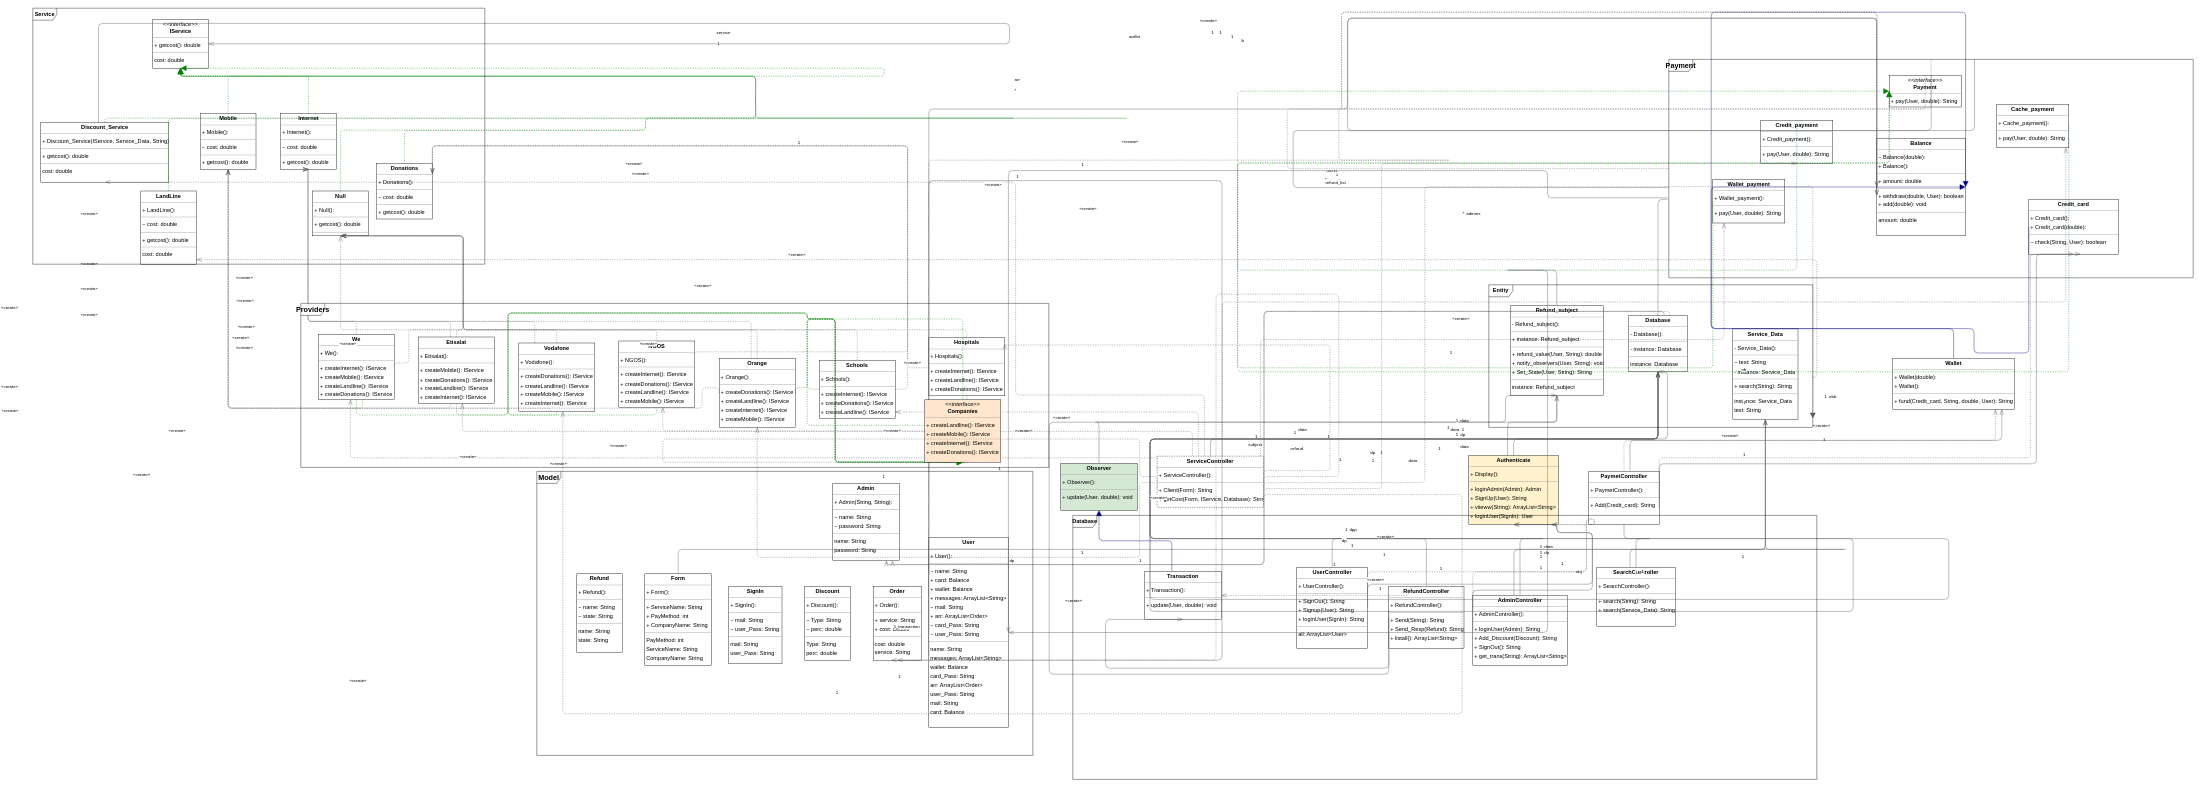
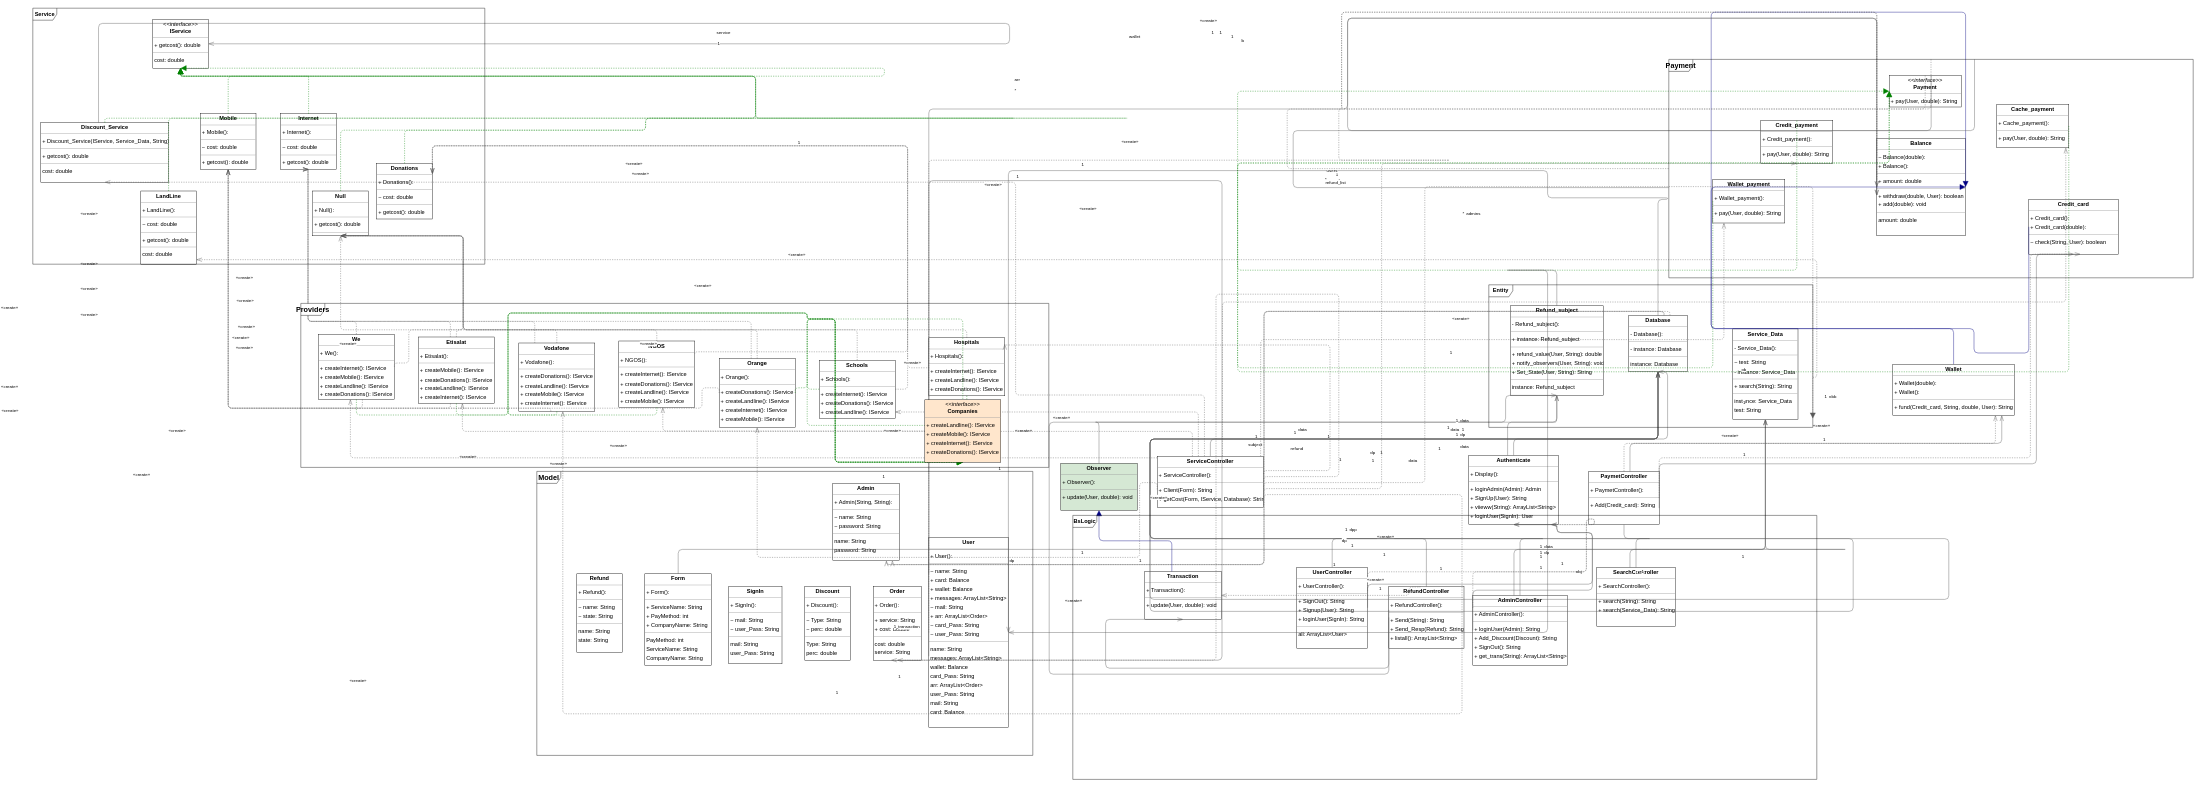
(1953, 384) -> (1953, 390)
(1139, 473) -> none
(1210, 482) -> (1210, 482)
(1513, 490) -> (1513, 490)
(1085, 521) -> (1085, 521)
